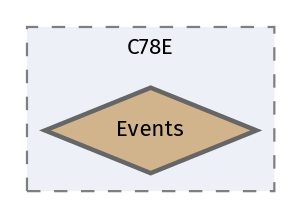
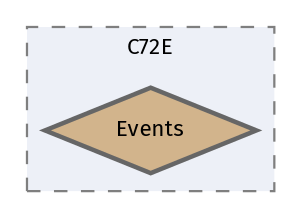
(151, 48) -> (151, 48)
